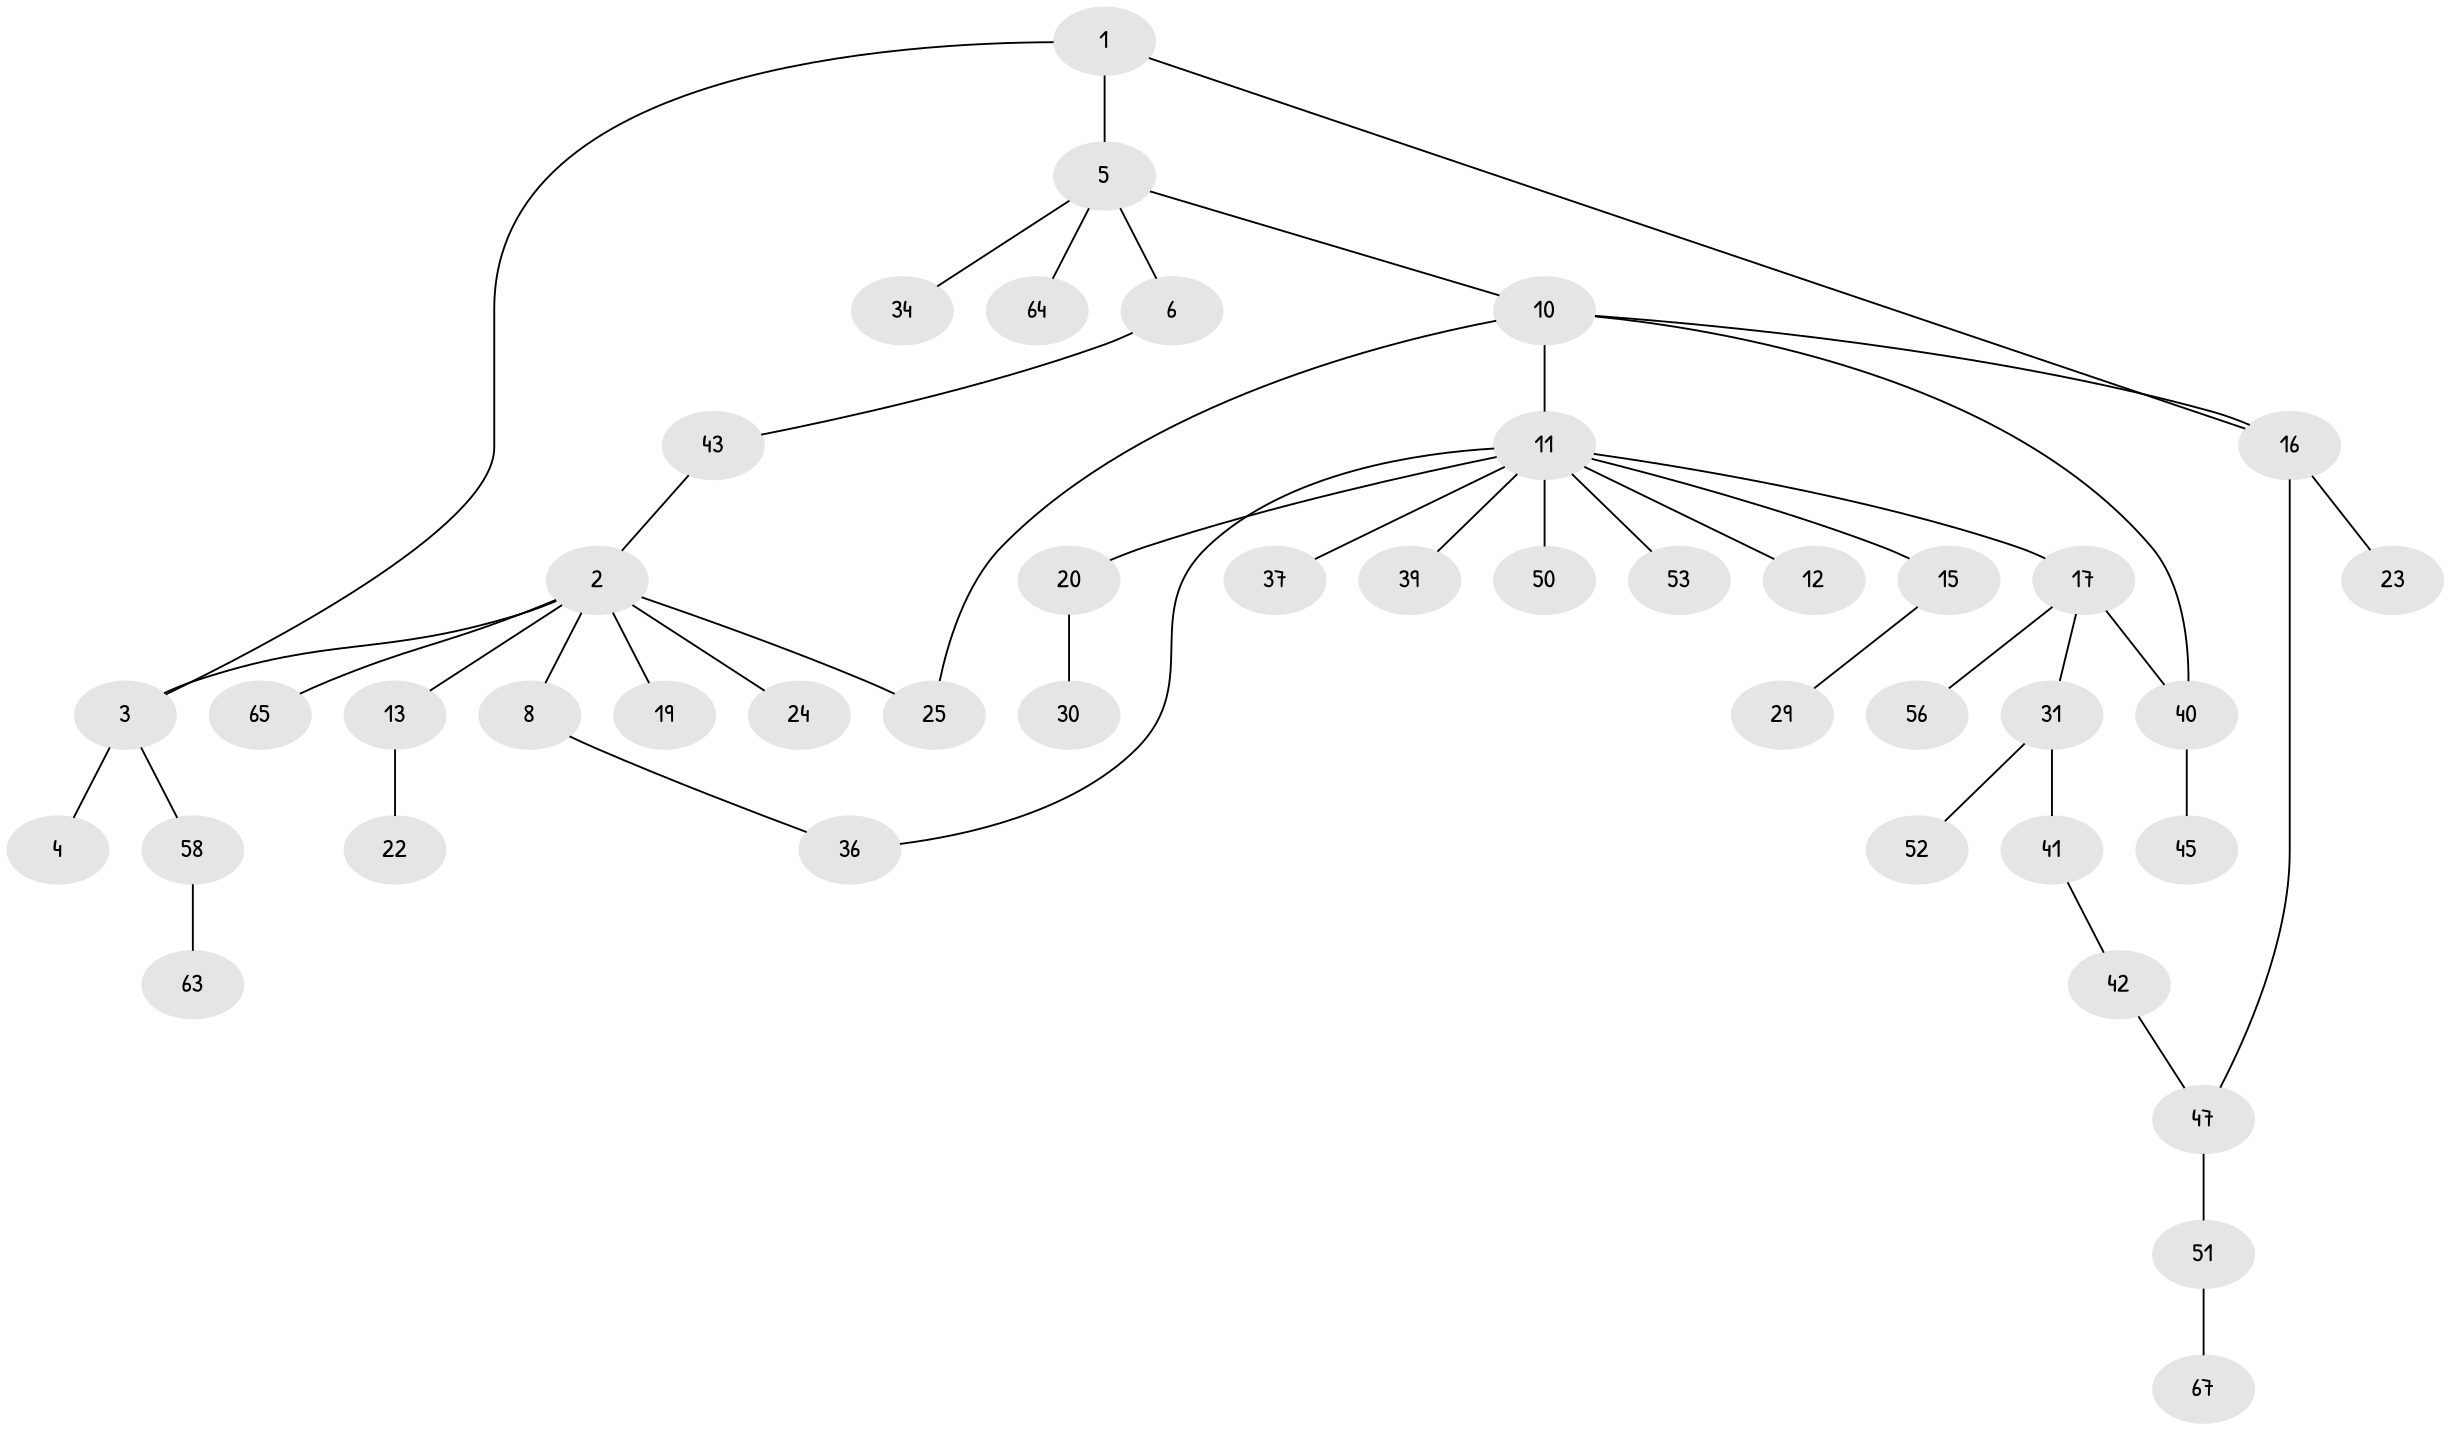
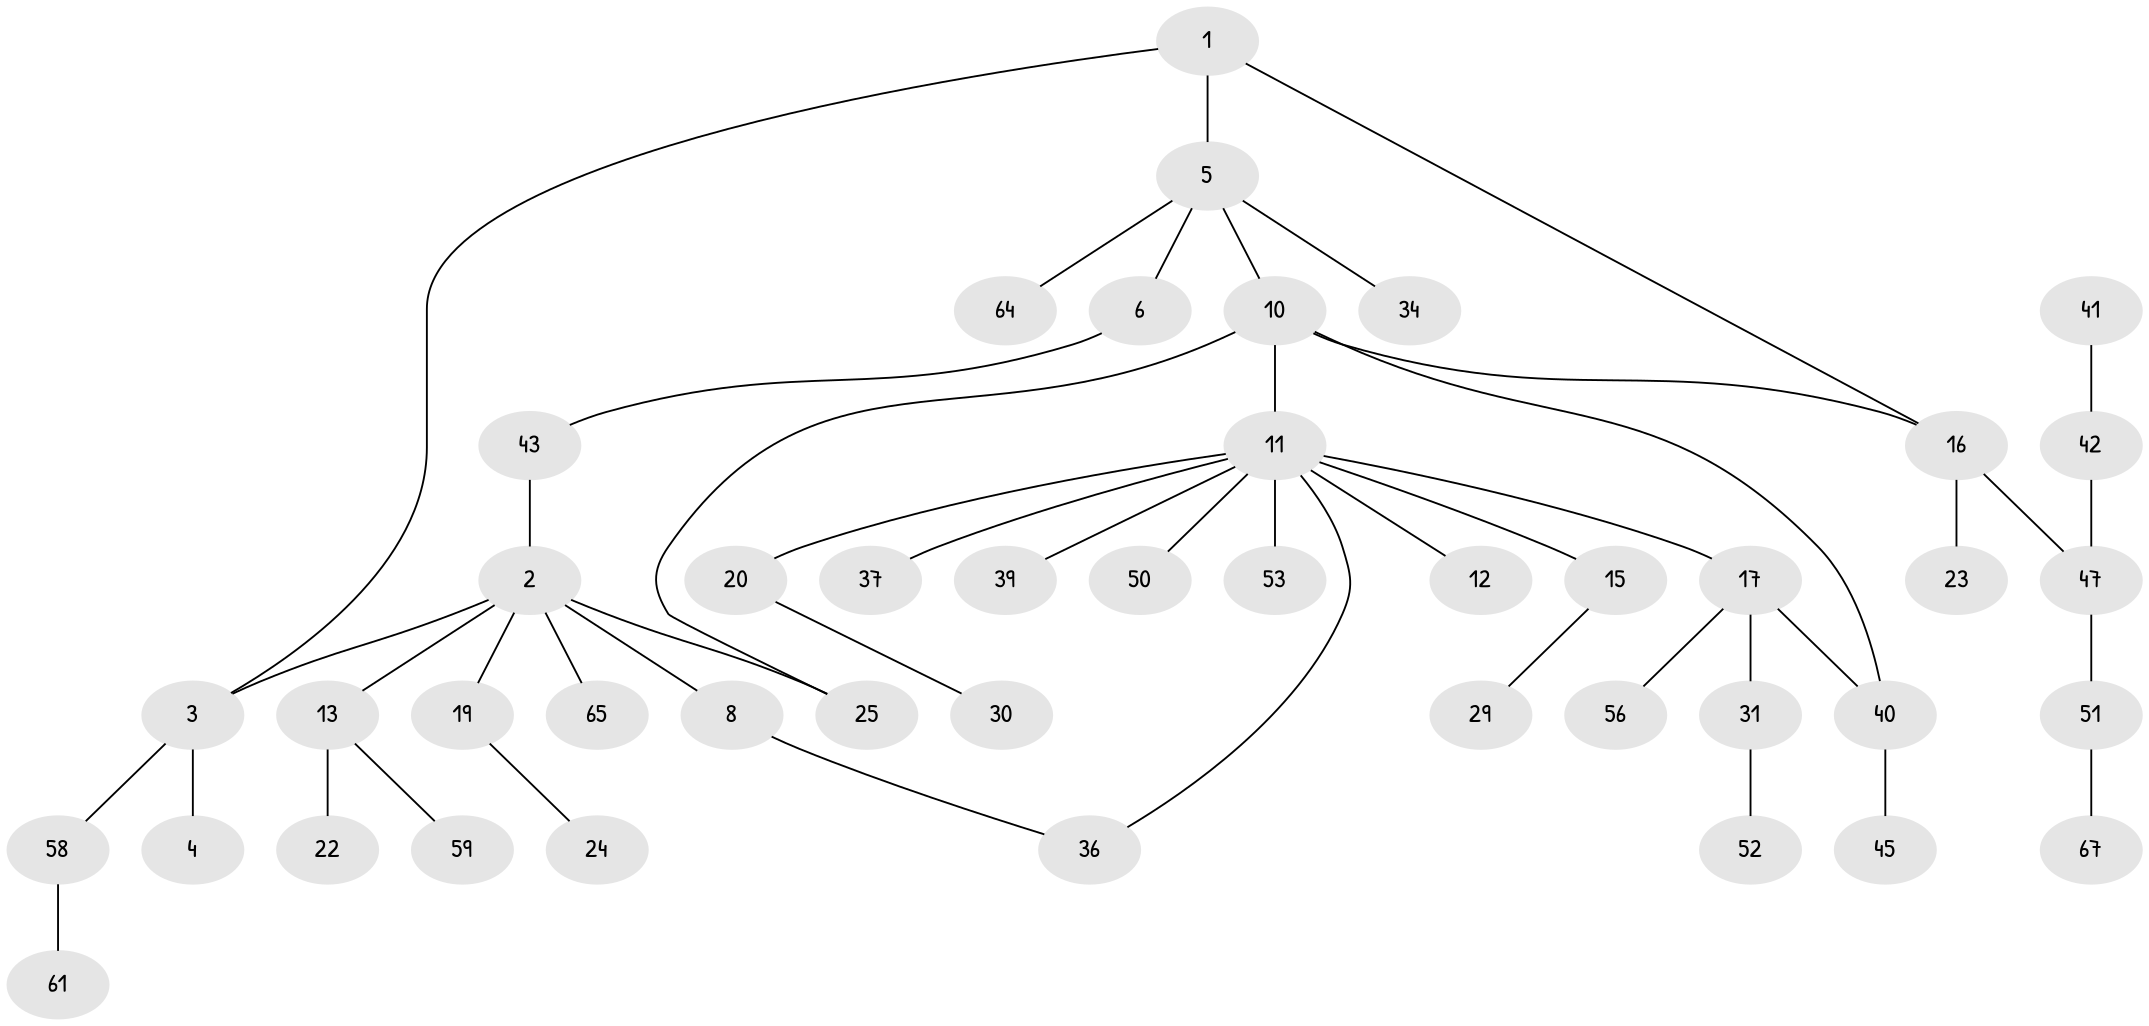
(699, 648) -> (530, 782)
(2052, 783) -> none
none -> (462, 850)
(193, 985) -> (58, 985)
